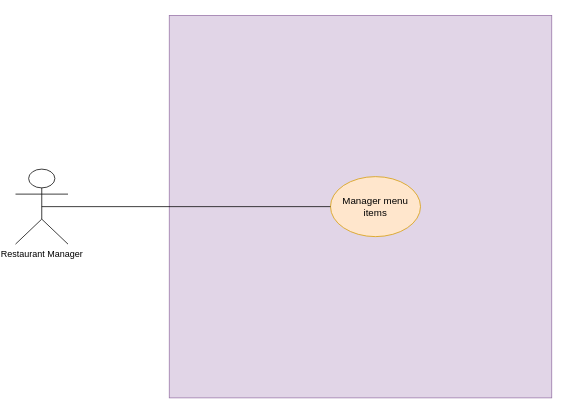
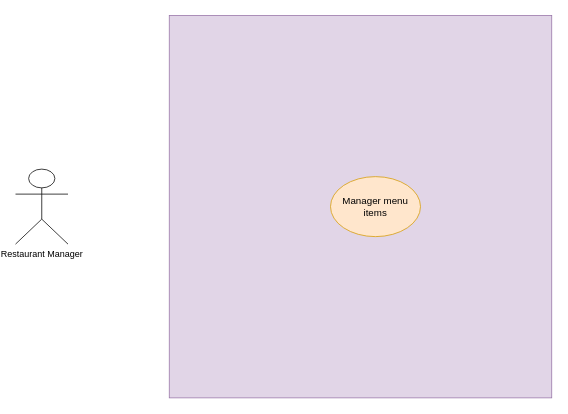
(186, 207) -> none
